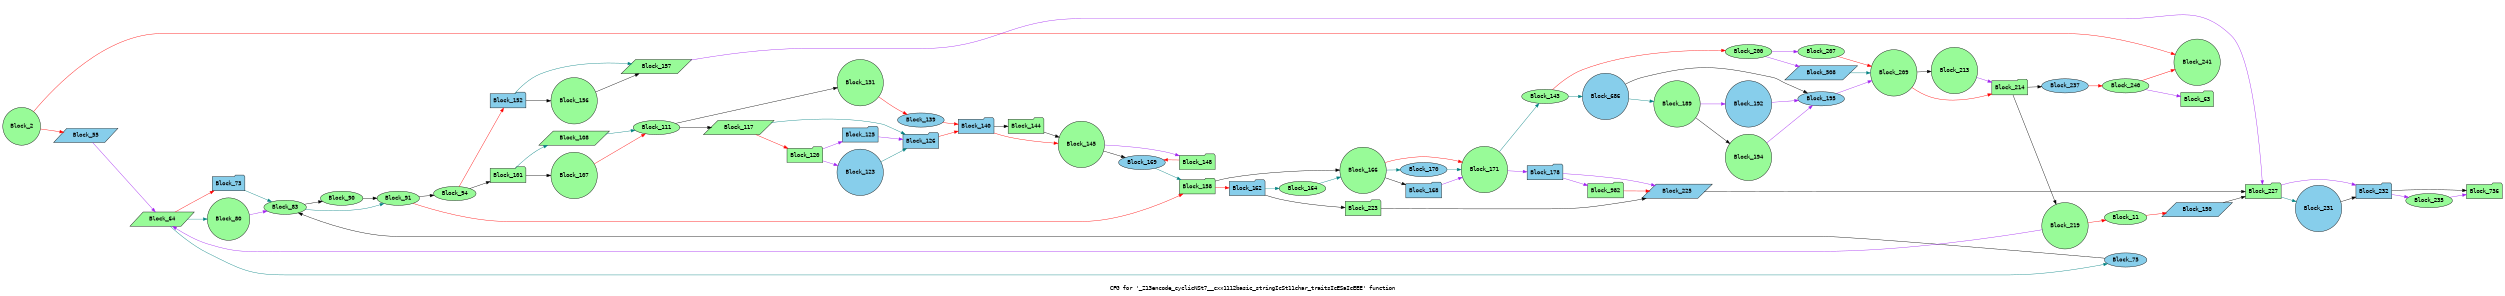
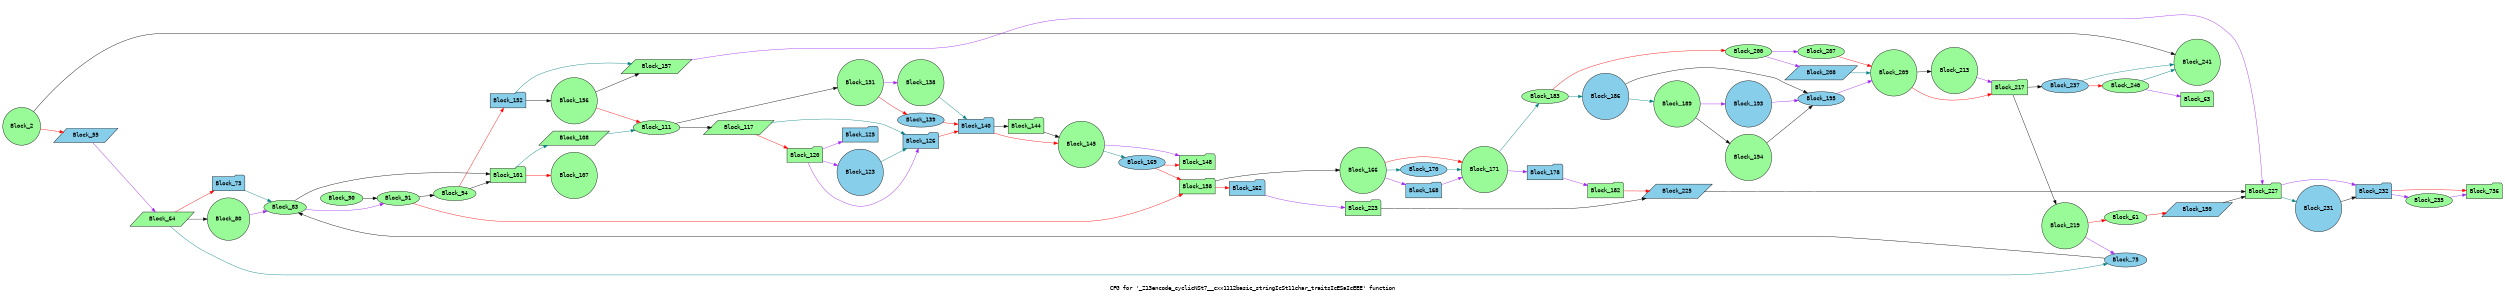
(1090, 34) -> (1090, 34)
none -> (2125, 71)
(1821, 73) -> (1821, 73)
(2156, 76) -> (2156, 76)
none -> (921, 83)
(2010, 88) -> (2010, 88)
(1545, 96) -> (1545, 96)
(1606, 96) -> (1606, 96)
(1749, 104) -> (1749, 104)
(1788, 125) -> (1788, 125)
(889, 138) -> (866, 206)
(618, 150) -> (616, 115)
(1113, 154) -> (1113, 154)
(1173, 160) -> (1169, 165)
(1166, 173) -> (1166, 173)
(536, 175) -> (536, 175)
(1607, 177) -> none
(1394, 181) -> (1394, 181)
(1302, 188) -> none
(2427, 190) -> (2427, 190)
(1606, 191) -> (1606, 191)
(311, 203) -> (388, 175)
(1303, 203) -> (1303, 203)
(343, 211) -> (343, 211)
(2126, 218) -> (2126, 218)
(195, 219) -> (195, 219)
(1107, 251) -> (2098, 245)
